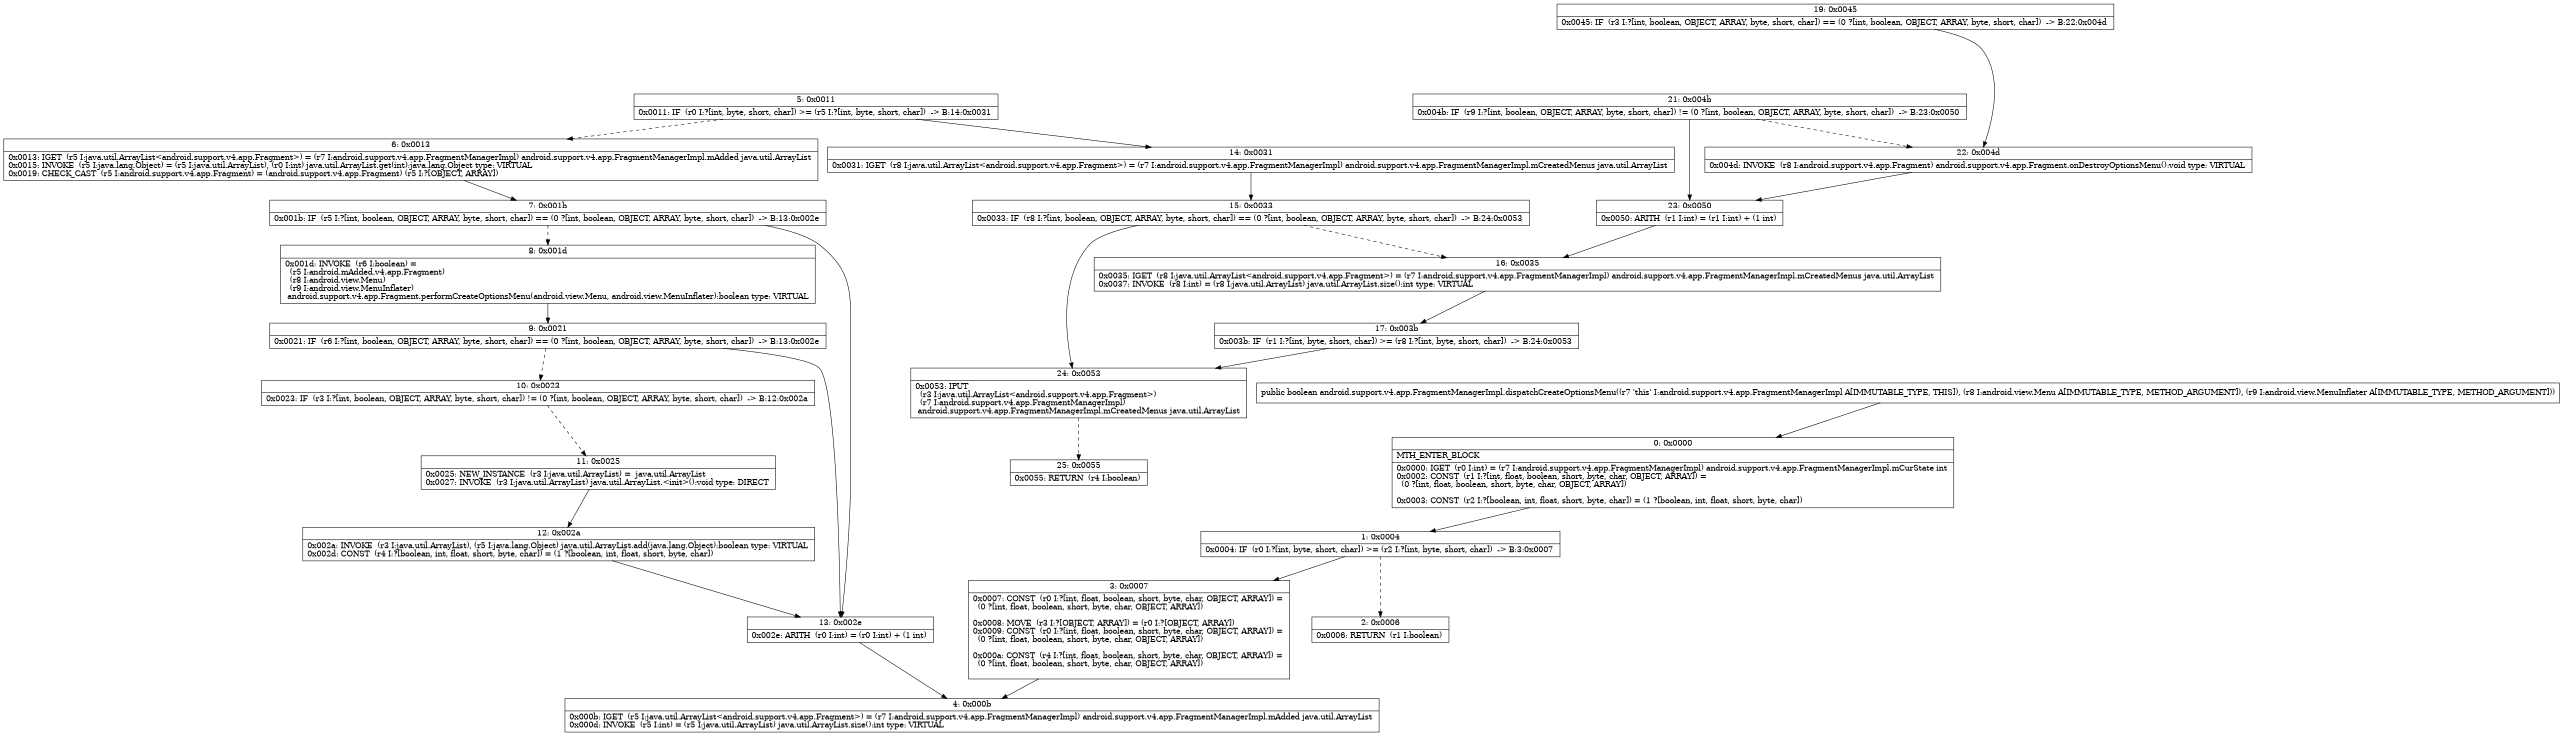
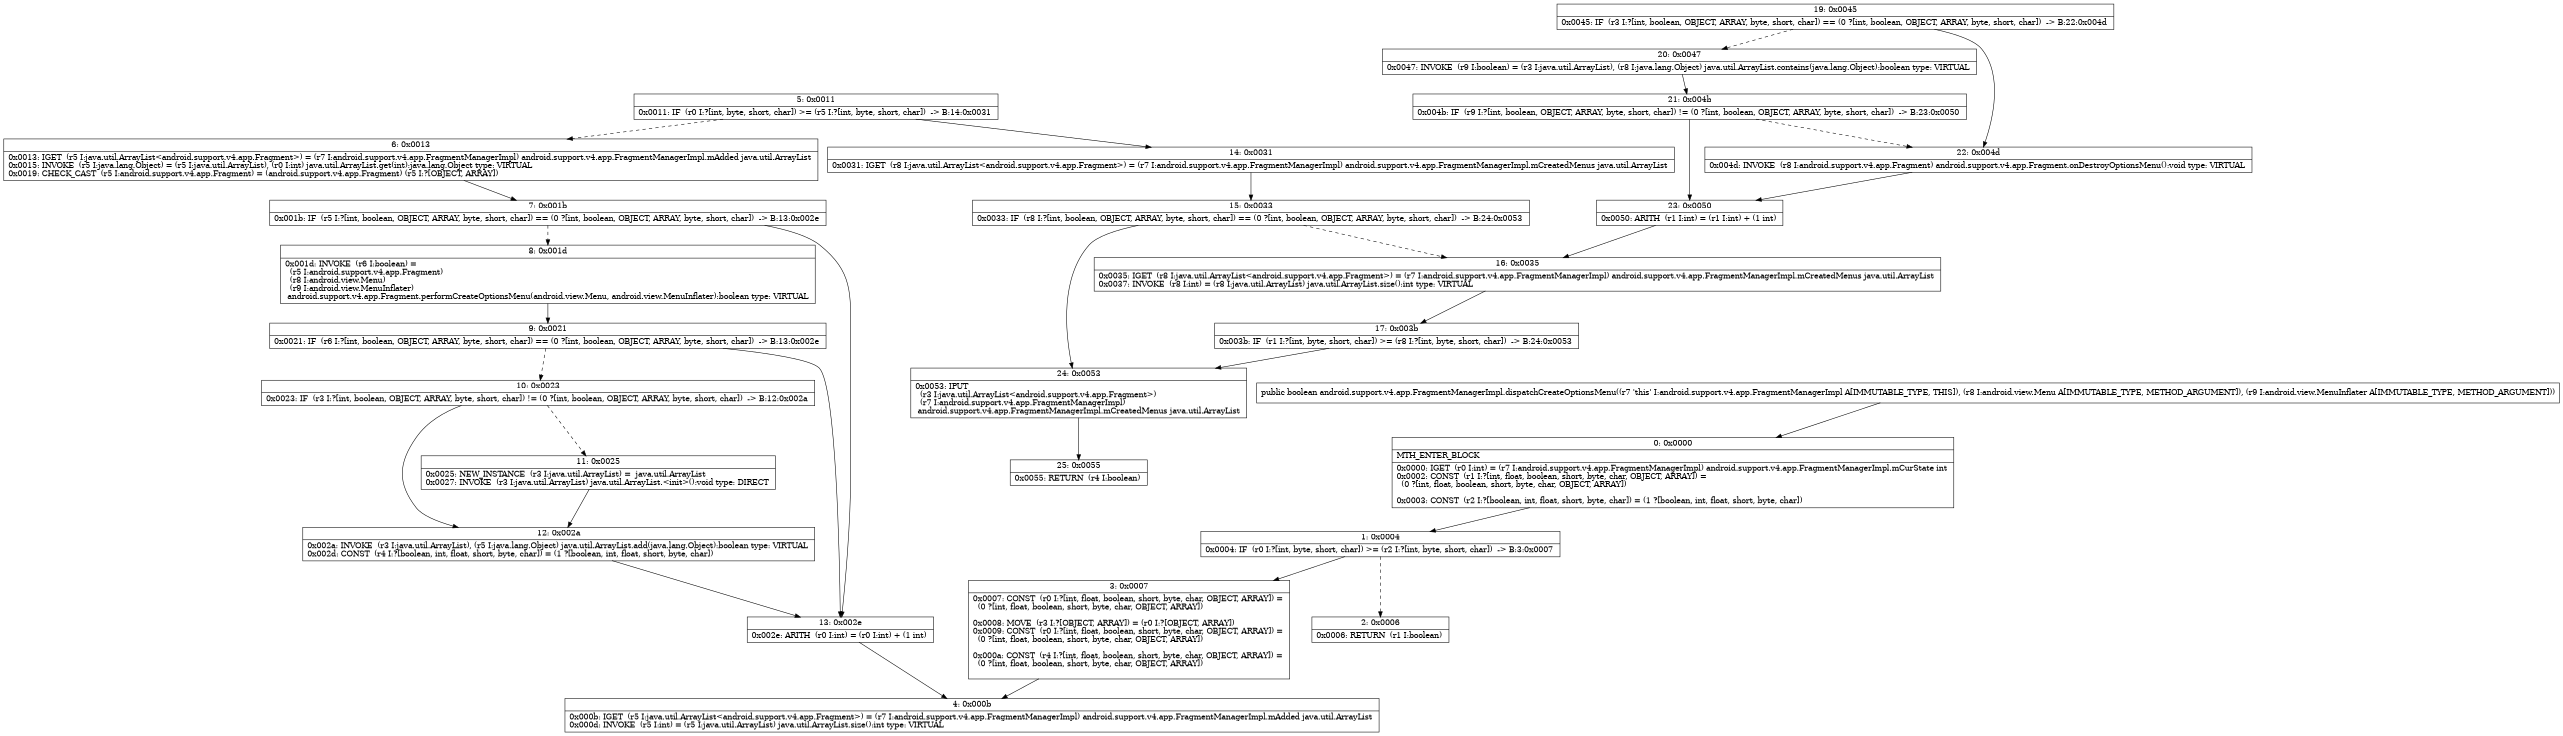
none -> (1679, 62)
(365, 272) -> (364, 272)
(1079, 436) -> (1079, 436)
none -> (403, 465)
